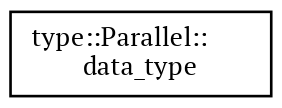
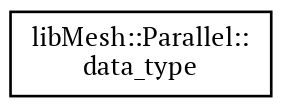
(141, 54) -> (141, 54)
